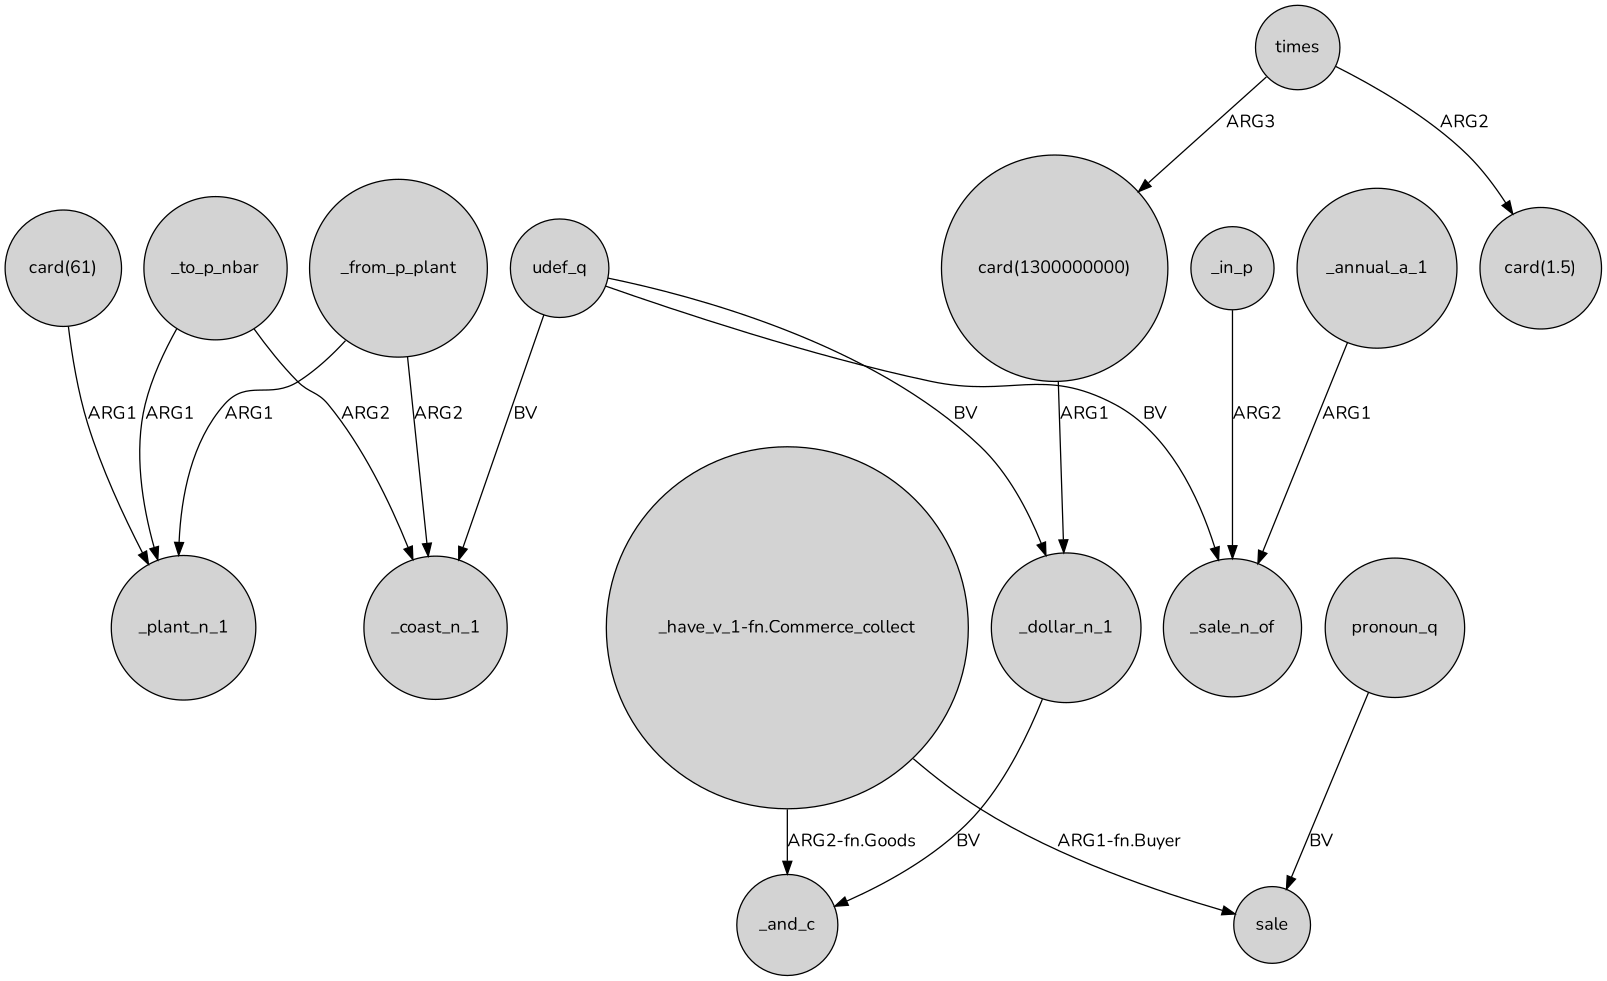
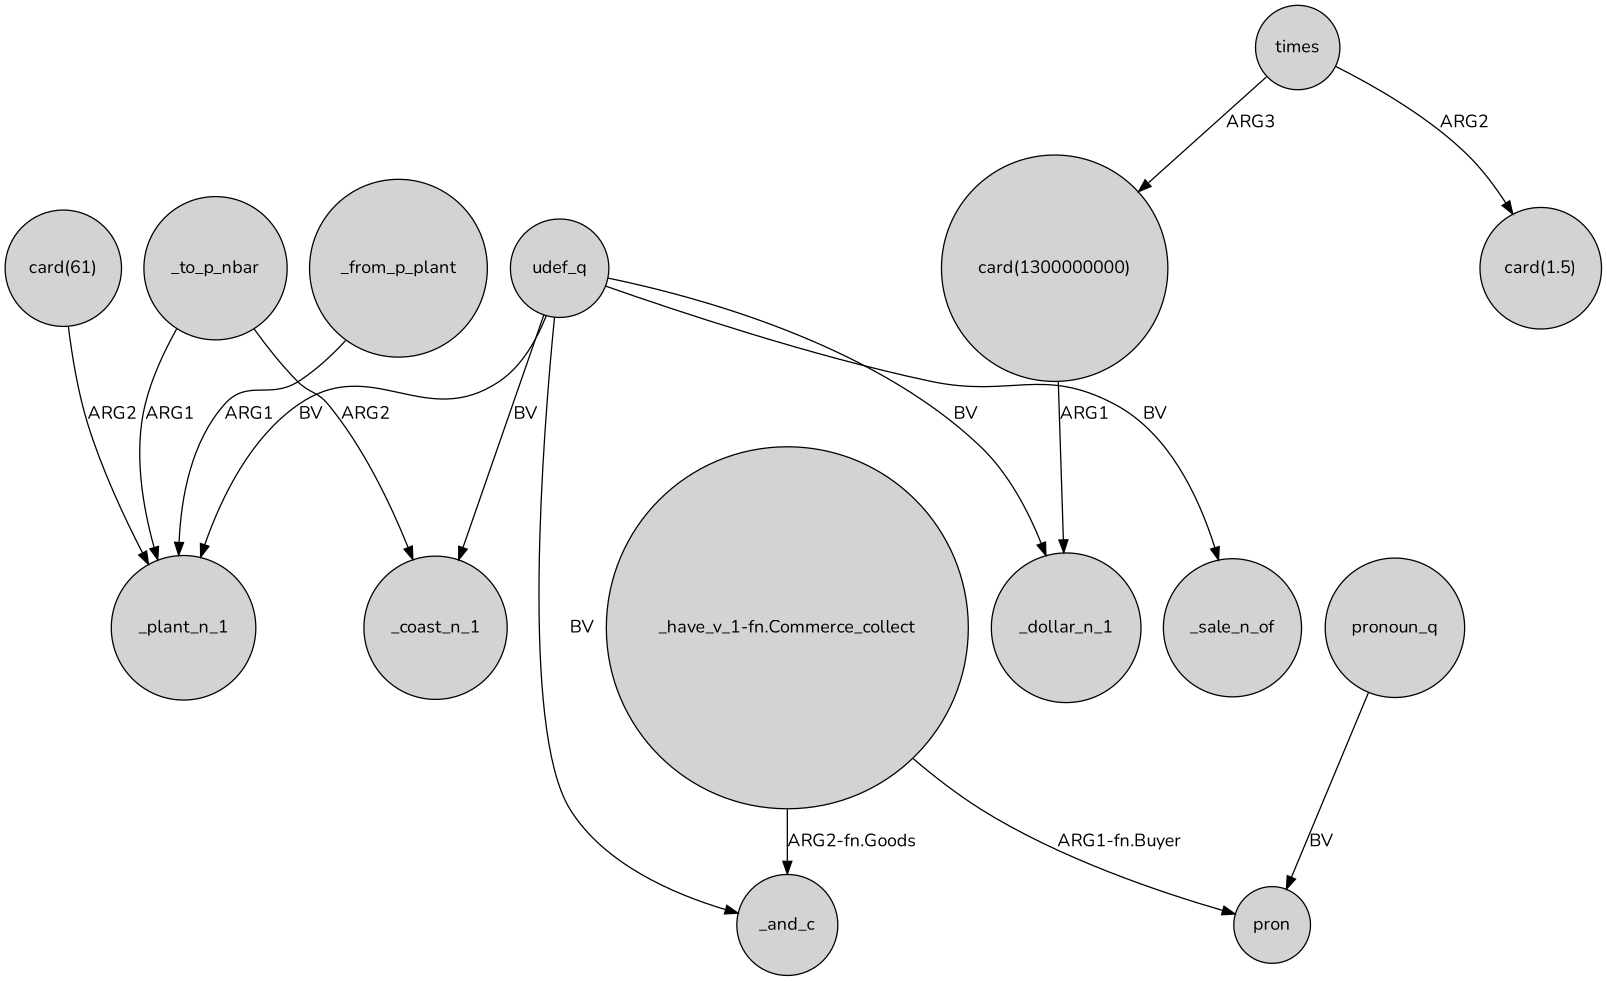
(1232, 268) -> none
(1377, 268) -> none
none -> (354, 387)
(113, 414) -> (113, 414)
(417, 450) -> none
(968, 823) -> (541, 659)
(1272, 925) -> (1272, 925)
